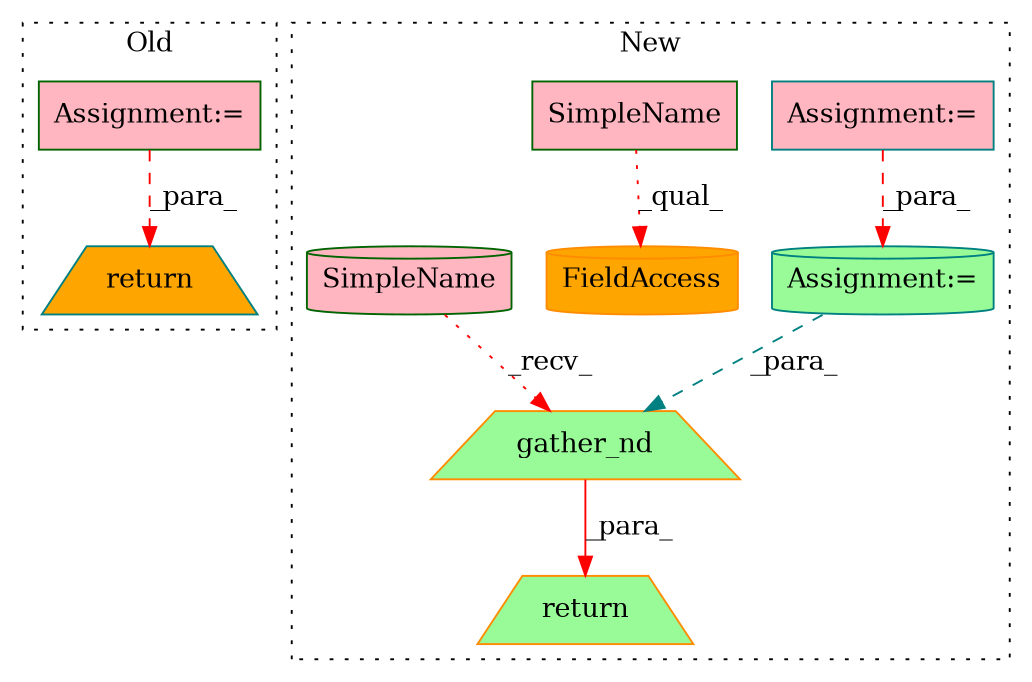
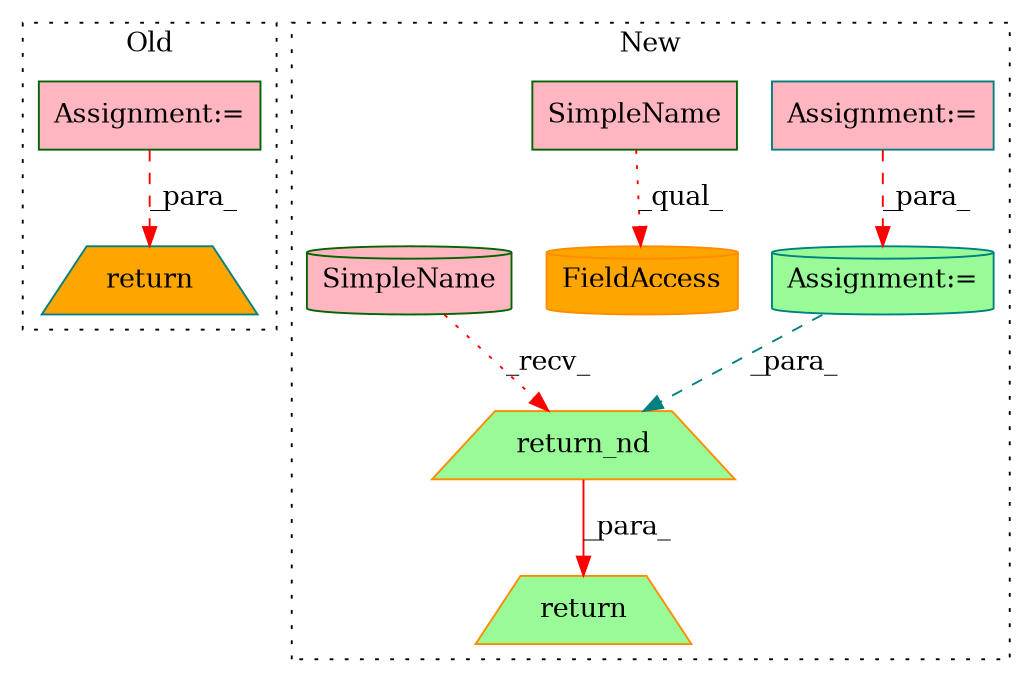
(585, 445) -> (583, 445)
